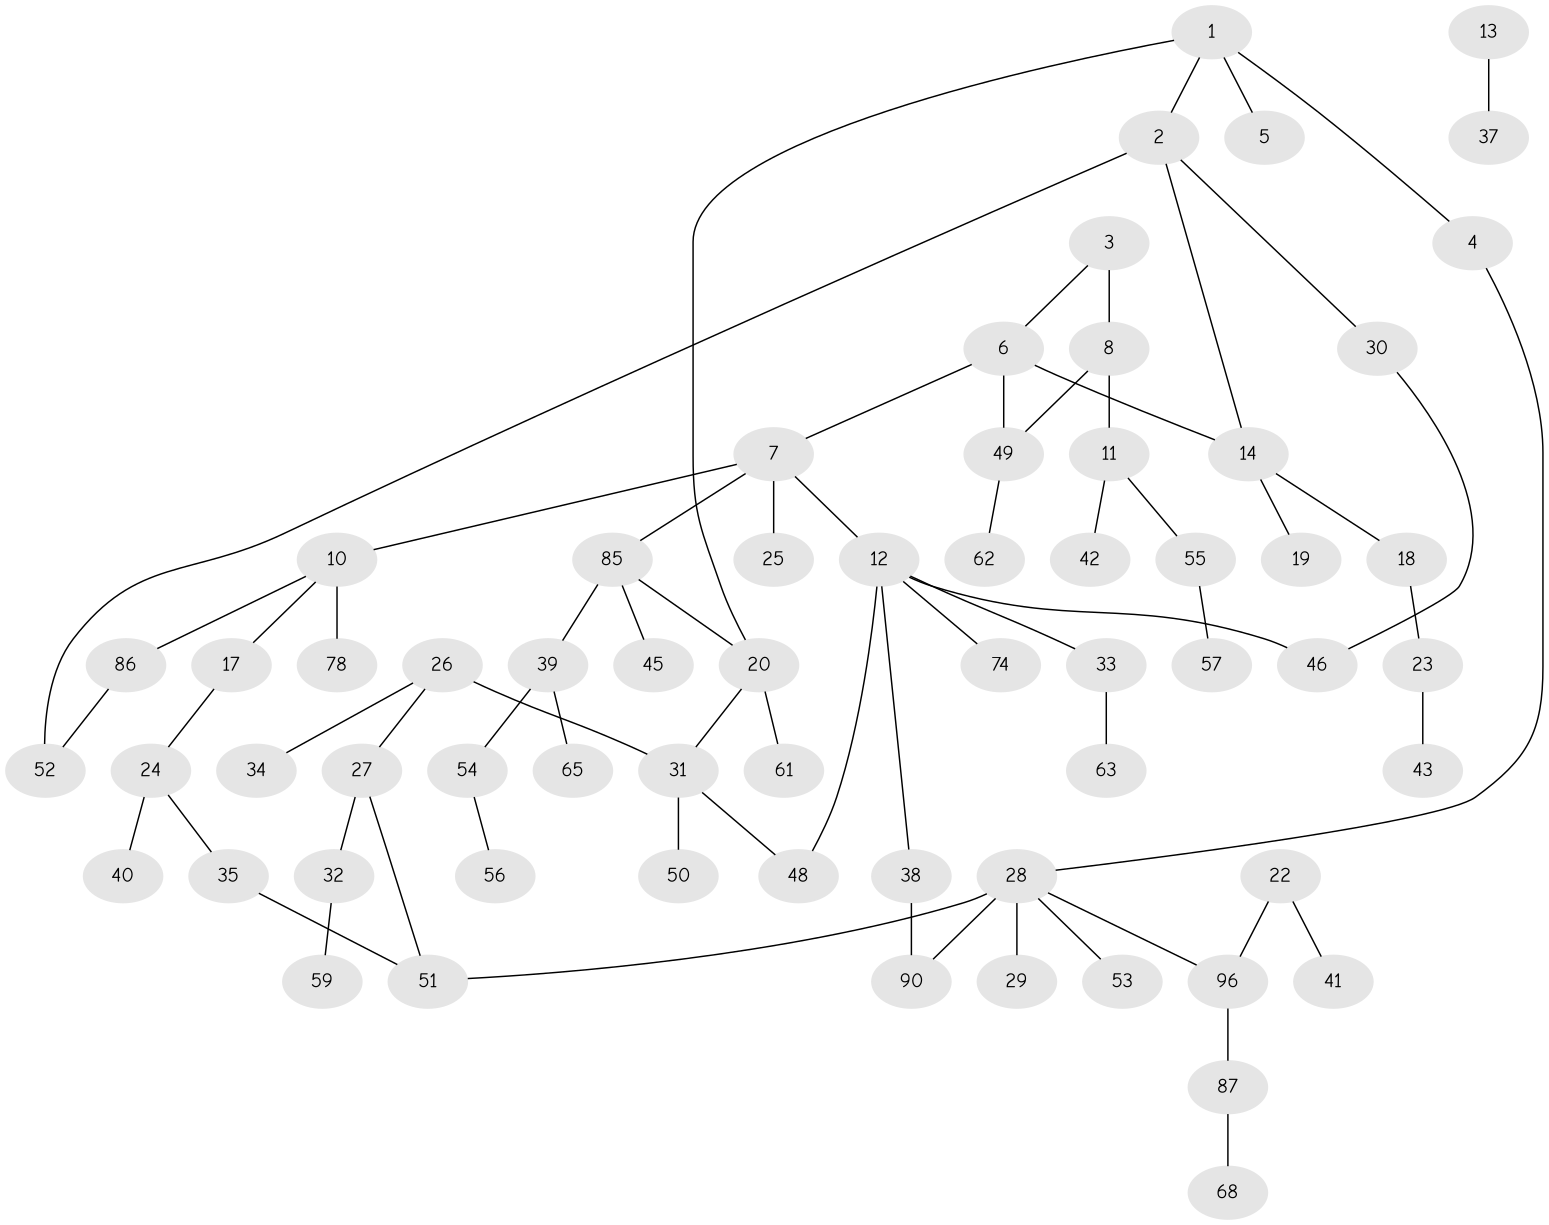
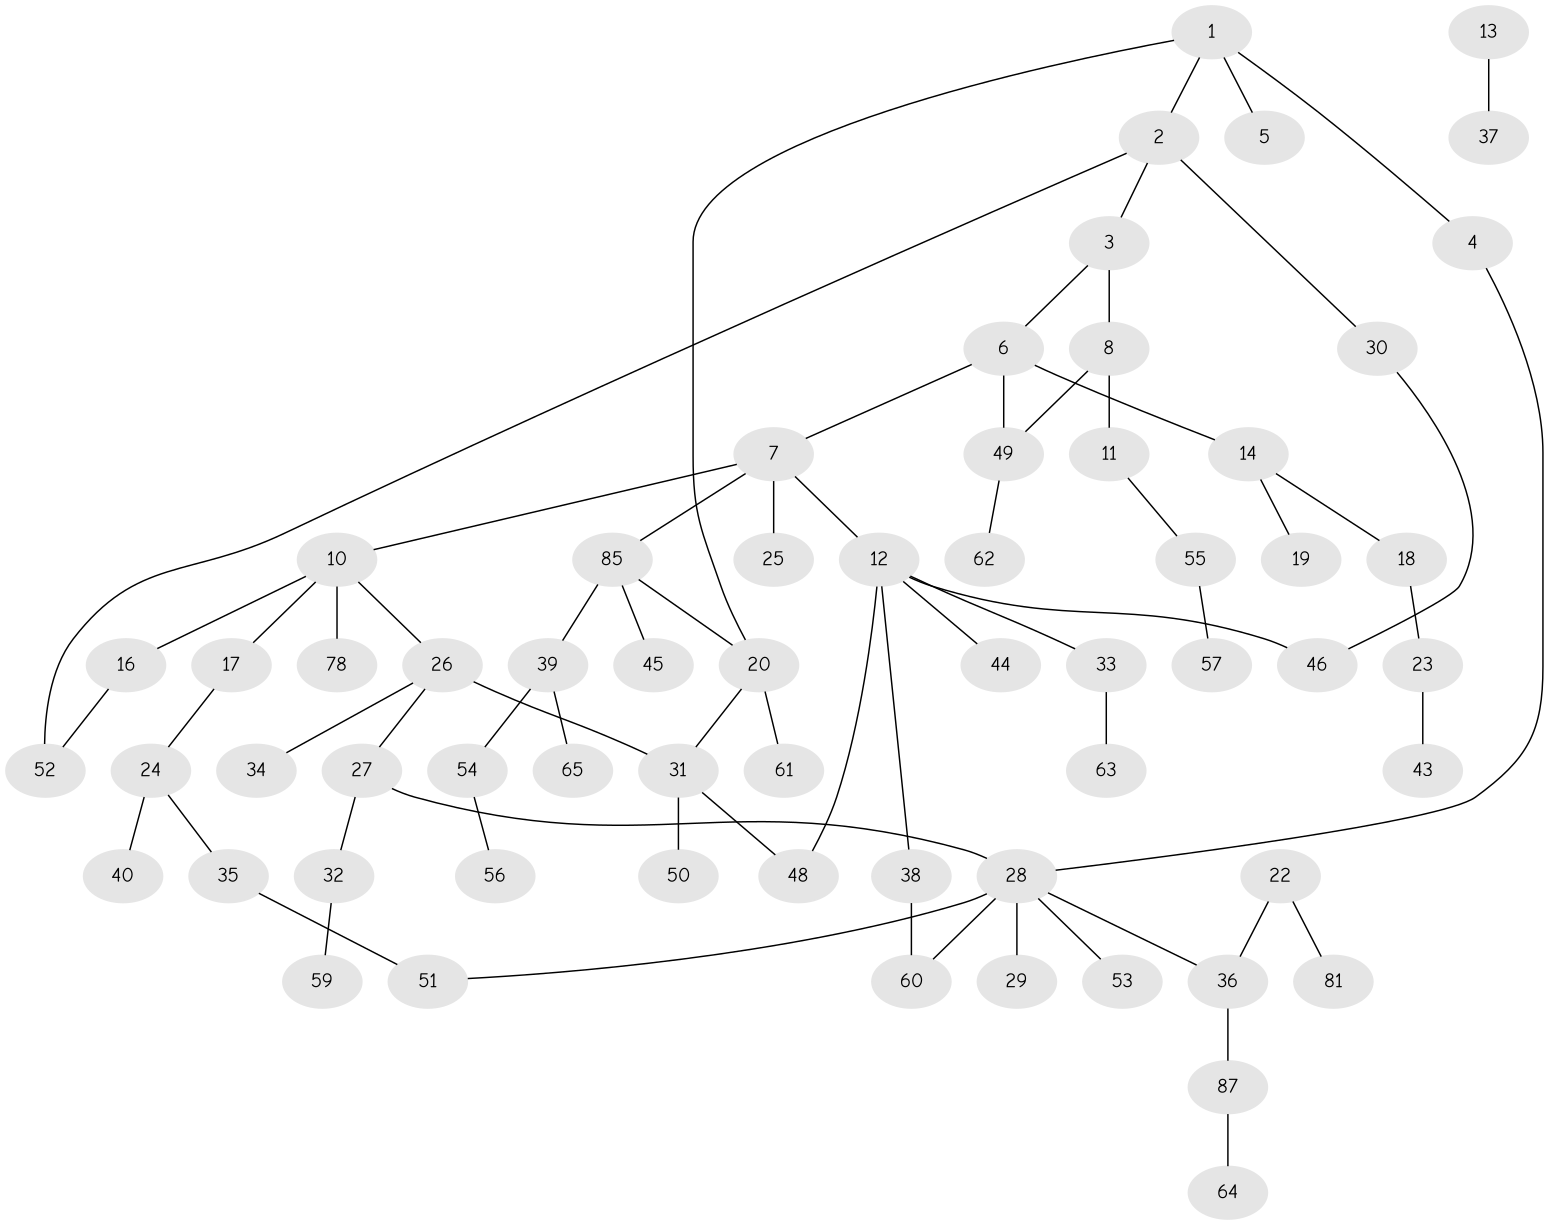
(1204, 296) -> (1134, 190)
(1090, 560) -> none
none -> (390, 612)
(126, 665) -> (126, 665)
(1001, 665) -> (1001, 665)
(395, 876) -> (689, 823)
(911, 982) -> (911, 982)
(1228, 982) -> (1228, 982)
(1333, 982) -> (1333, 982)
(1228, 1193) -> (1228, 1193)
